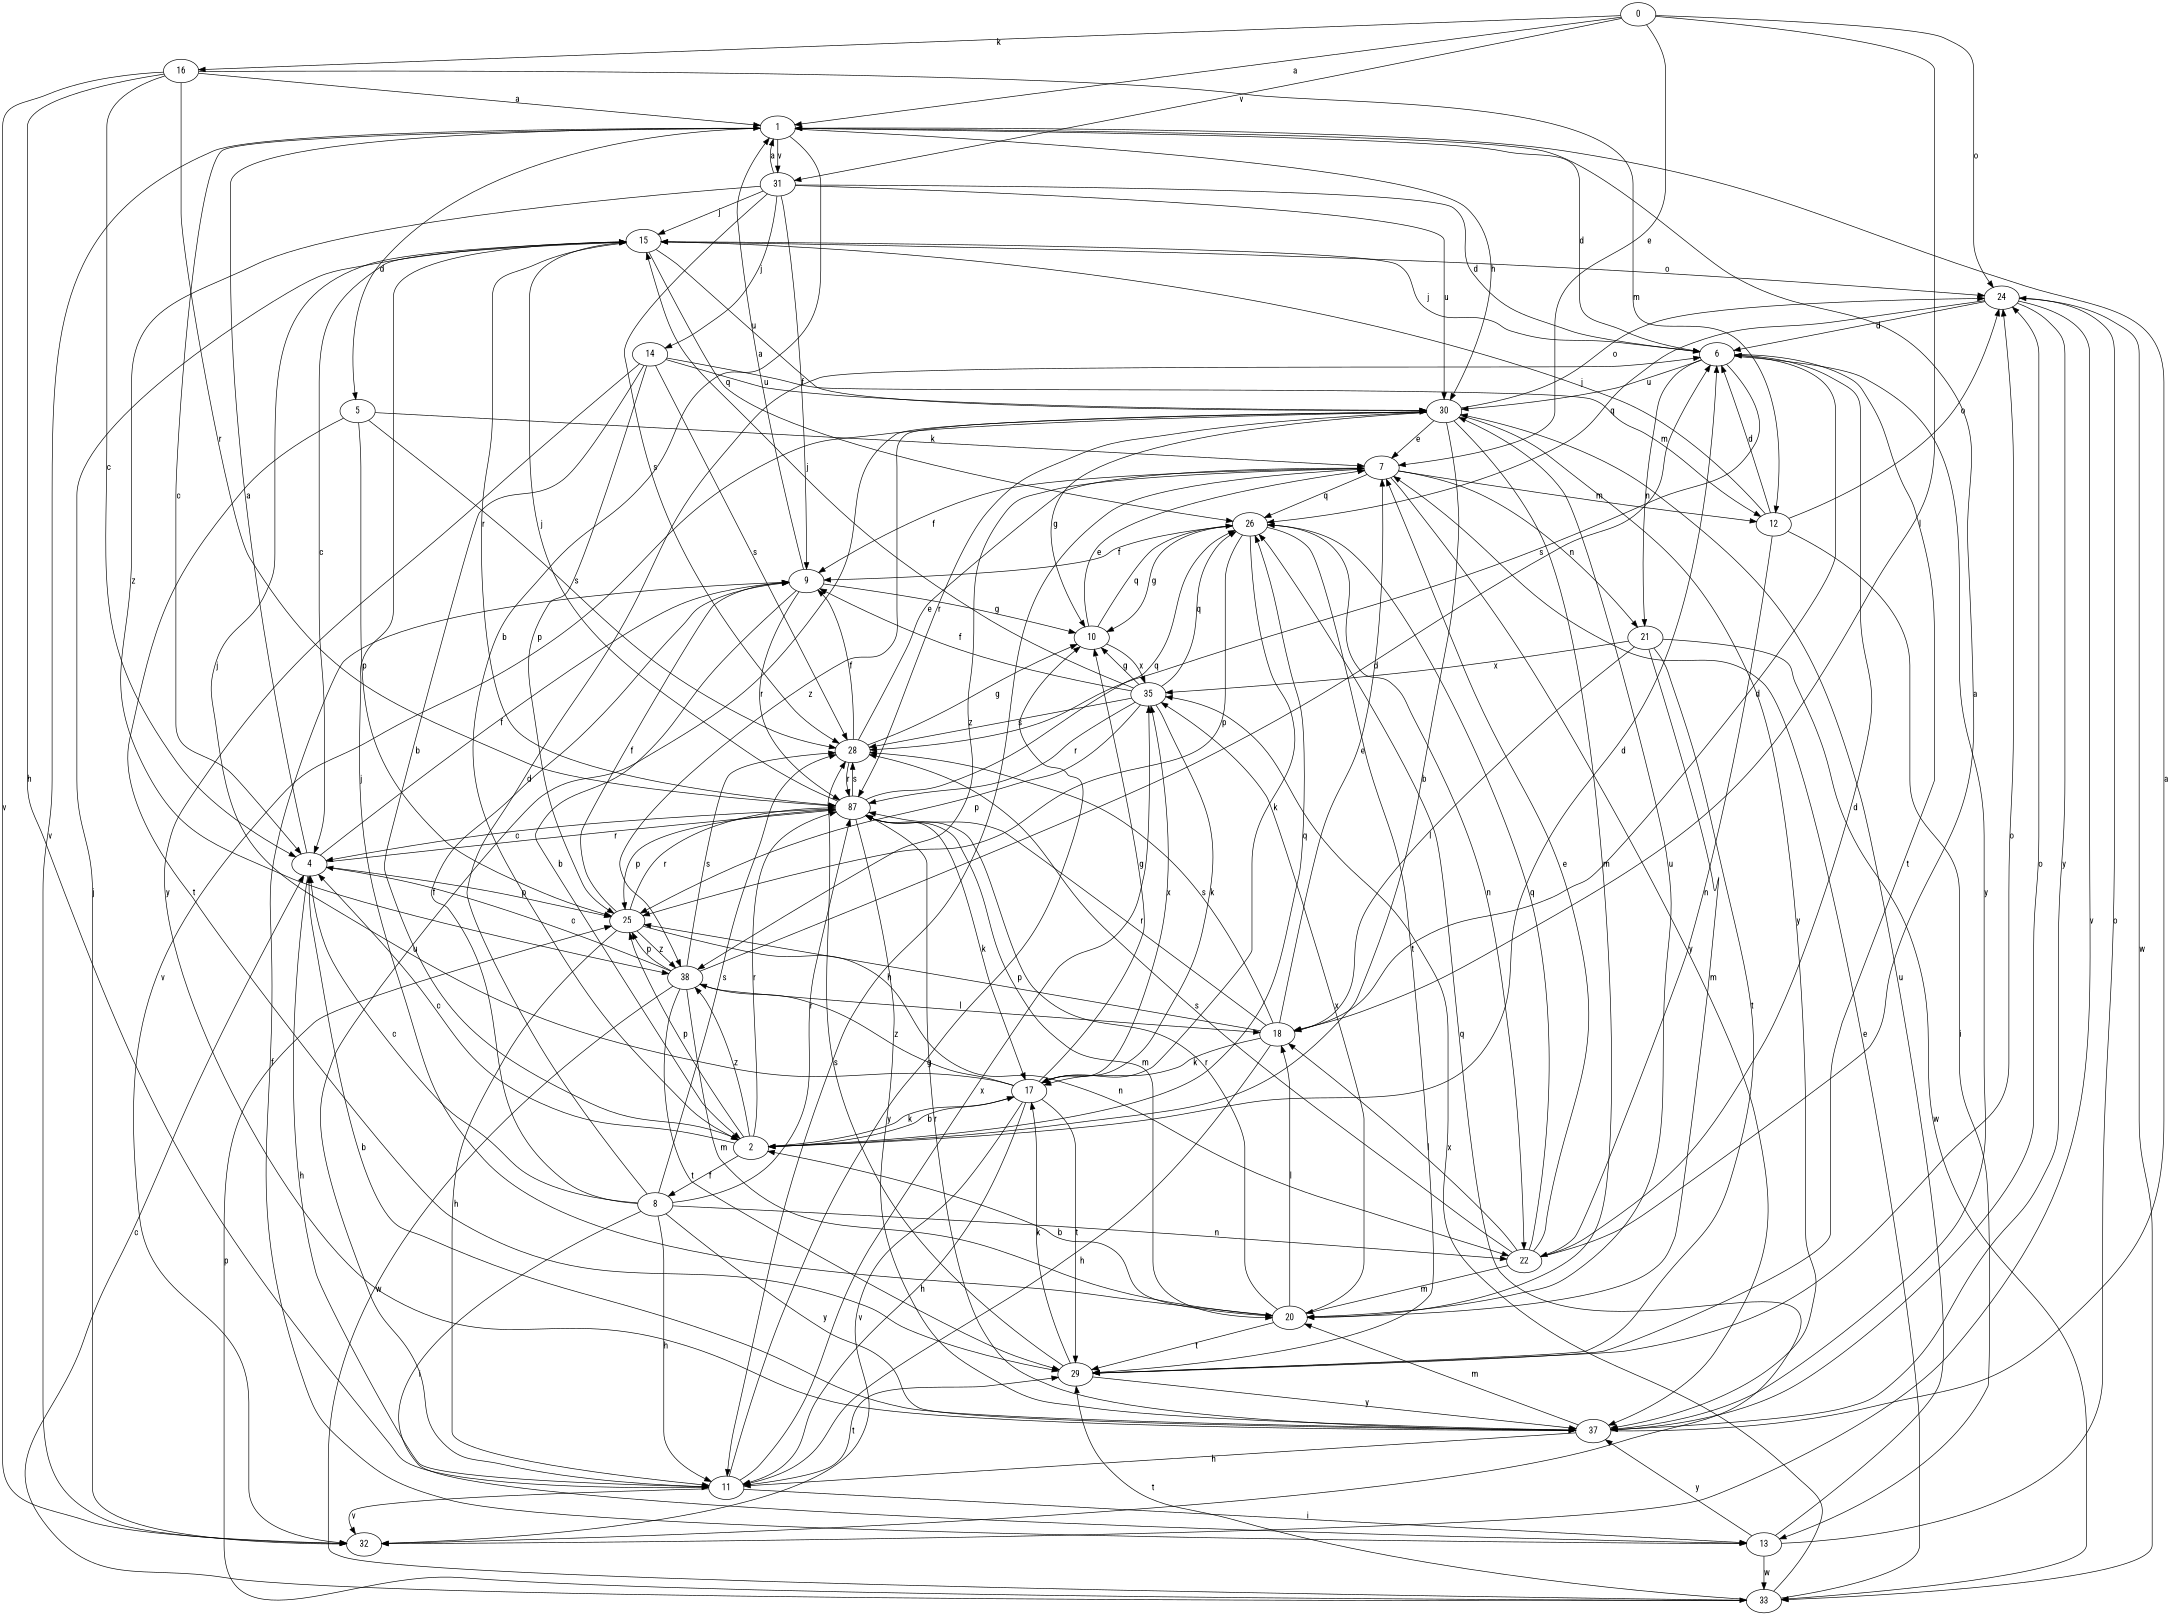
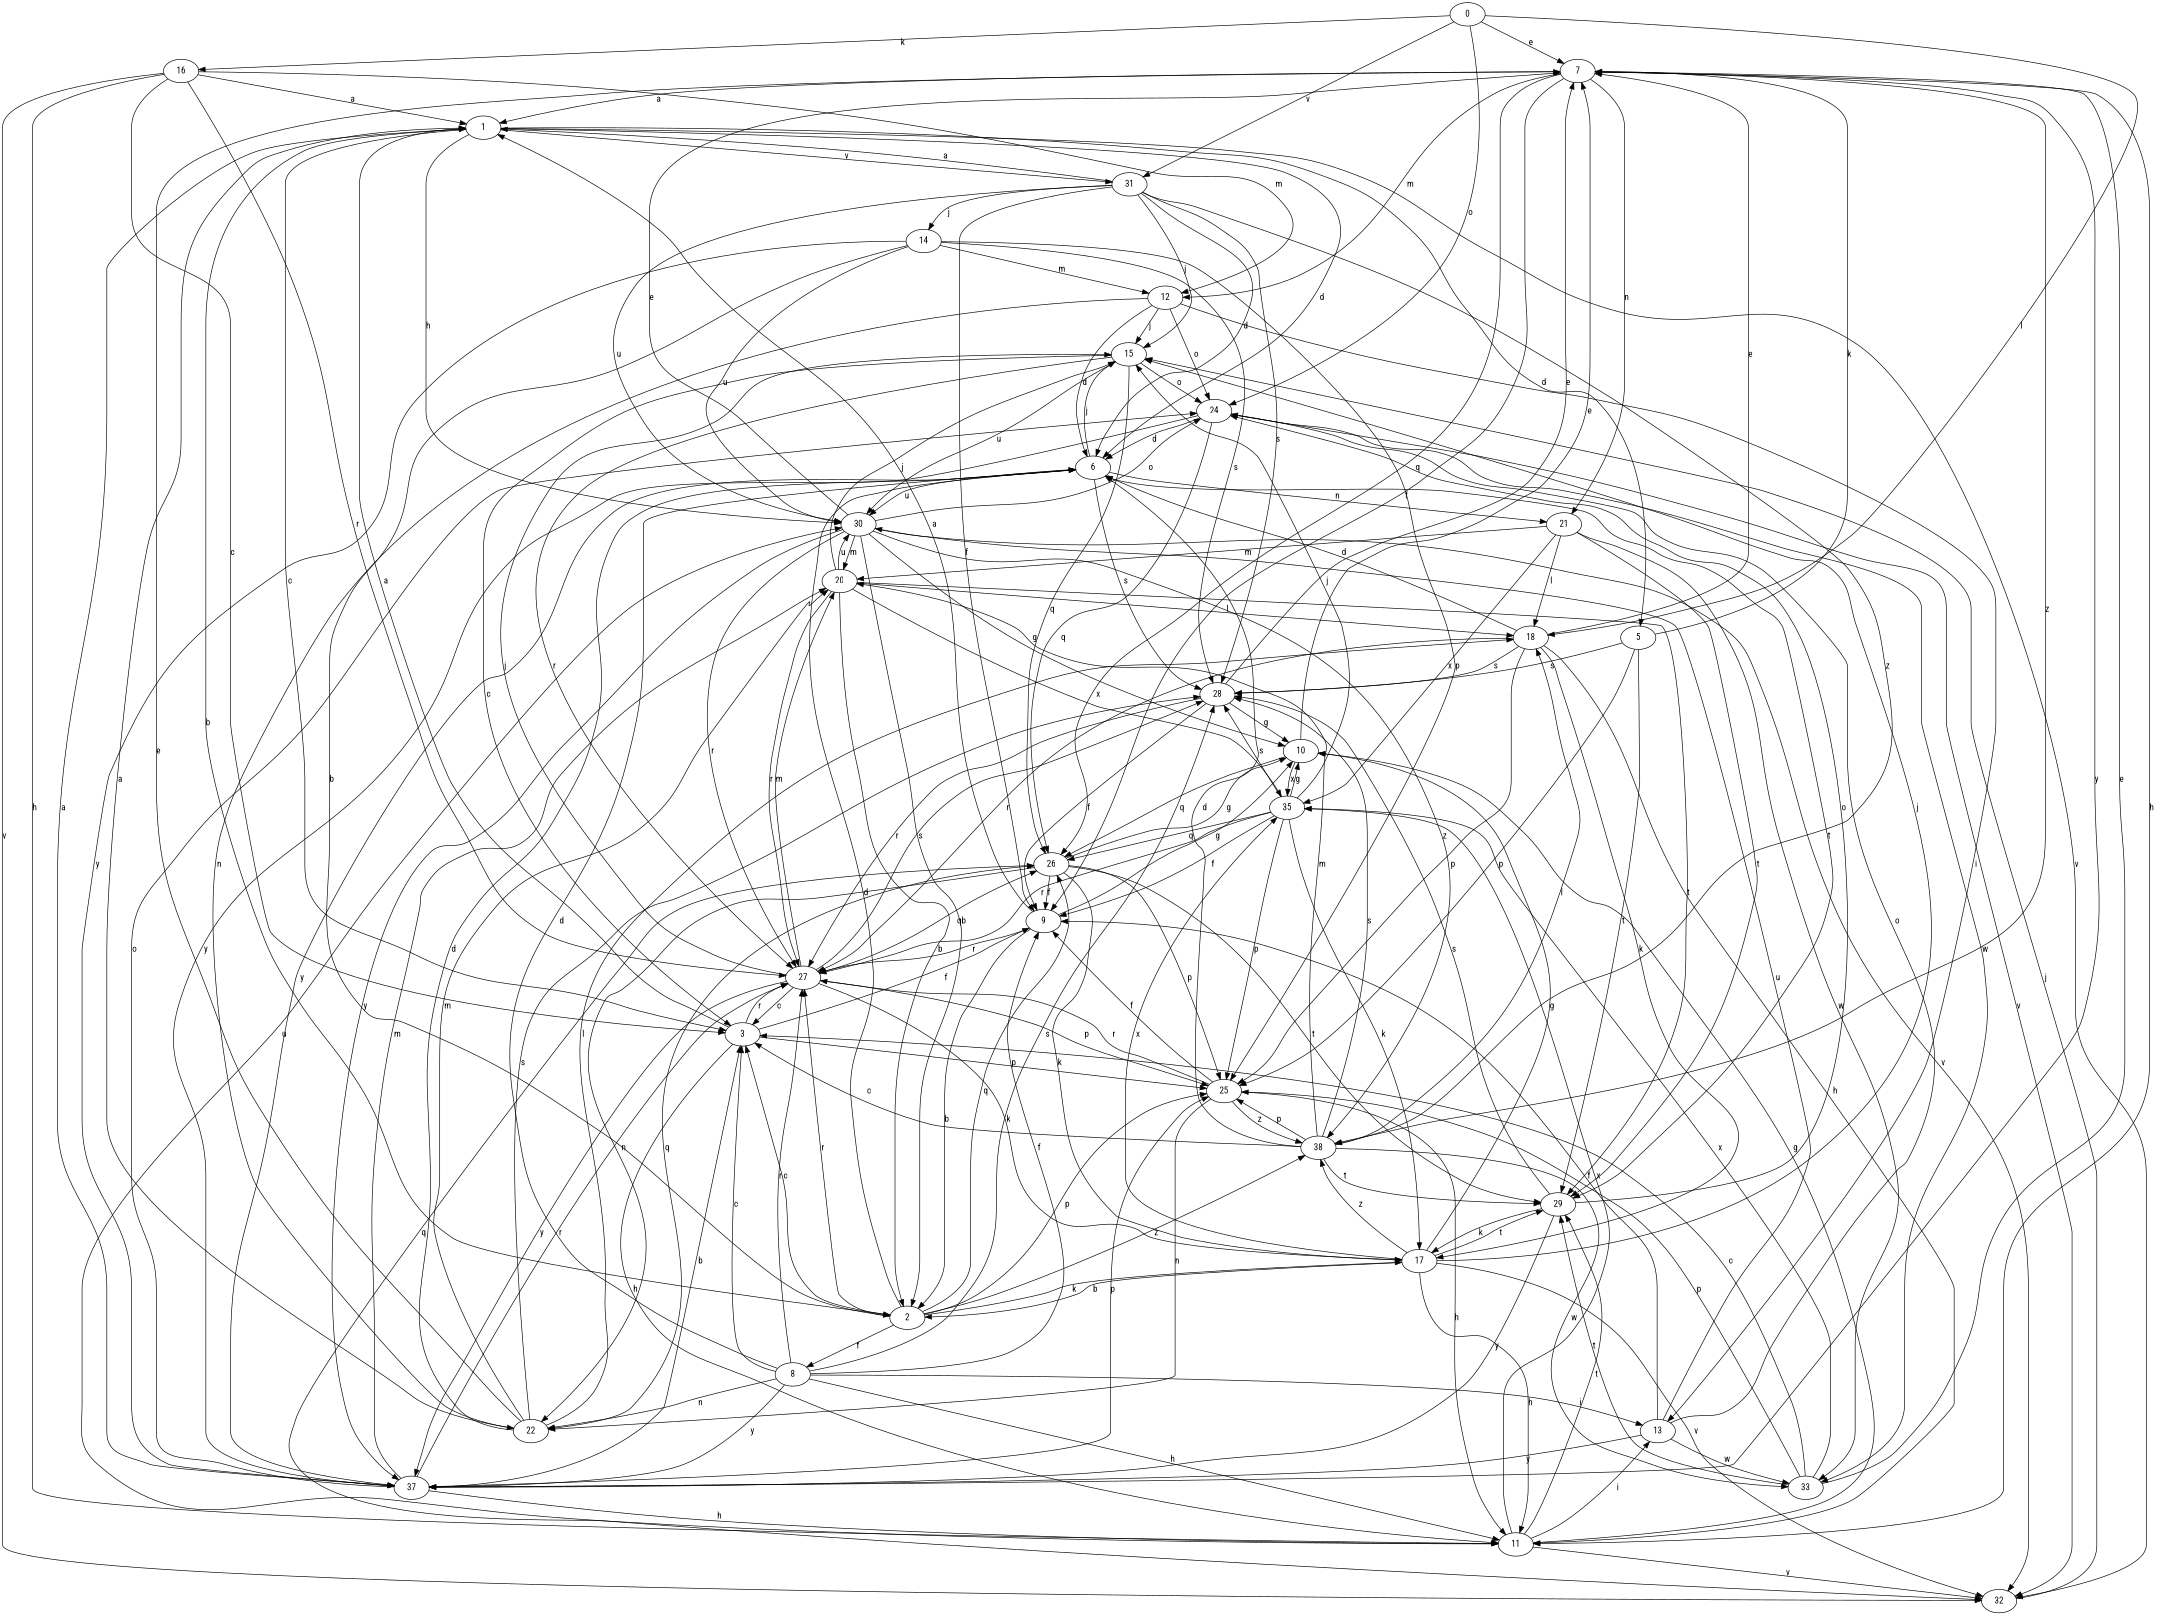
(1211, 71) -> (1032, 78)
(853, 808) -> (803, 978)
(309, 864) -> (743, 1034)
none -> (953, 1461)
